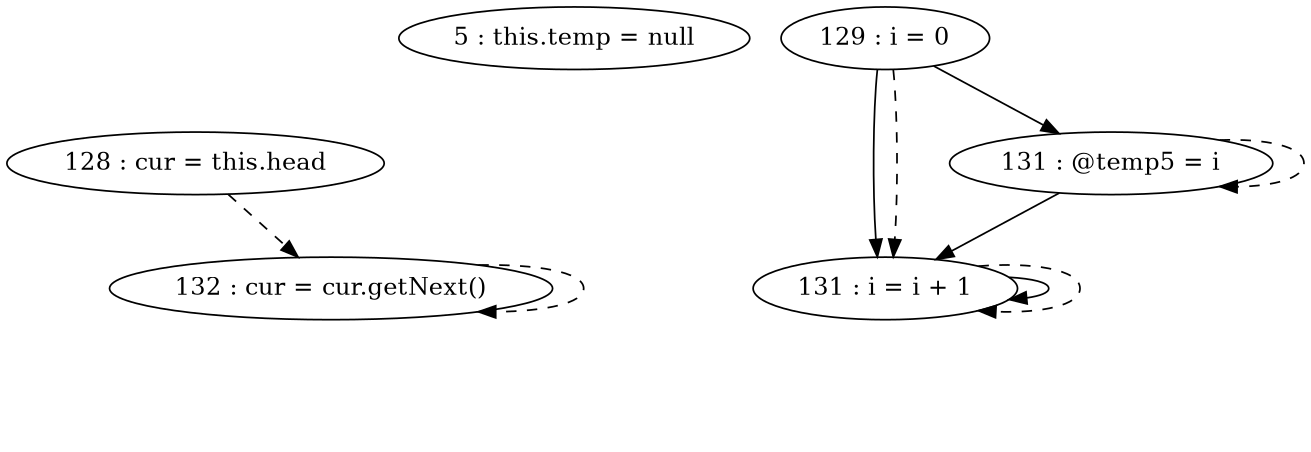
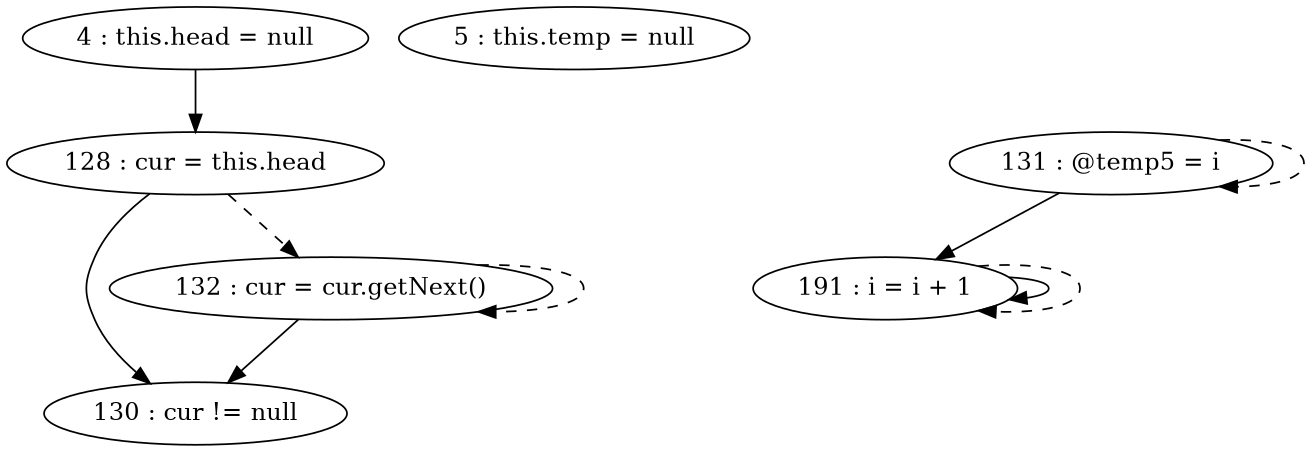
none -> (196, 38)
(885, 38) -> none
(885, 288) -> (885, 288)
none -> (196, 414)
